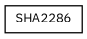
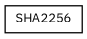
(44, 19) -> (44, 19)
